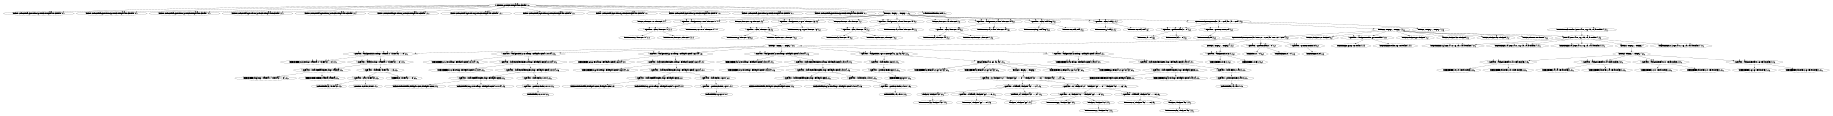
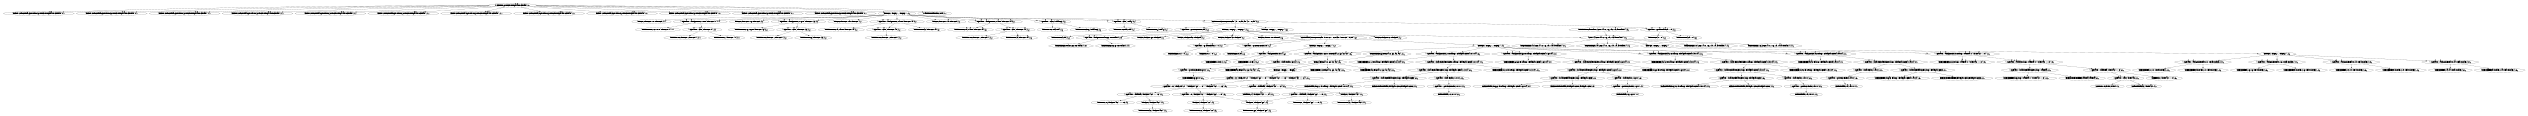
(848, 34) -> (912, 26)
(1053, 66) -> (1357, 58)
(1071, 98) -> (1257, 106)
